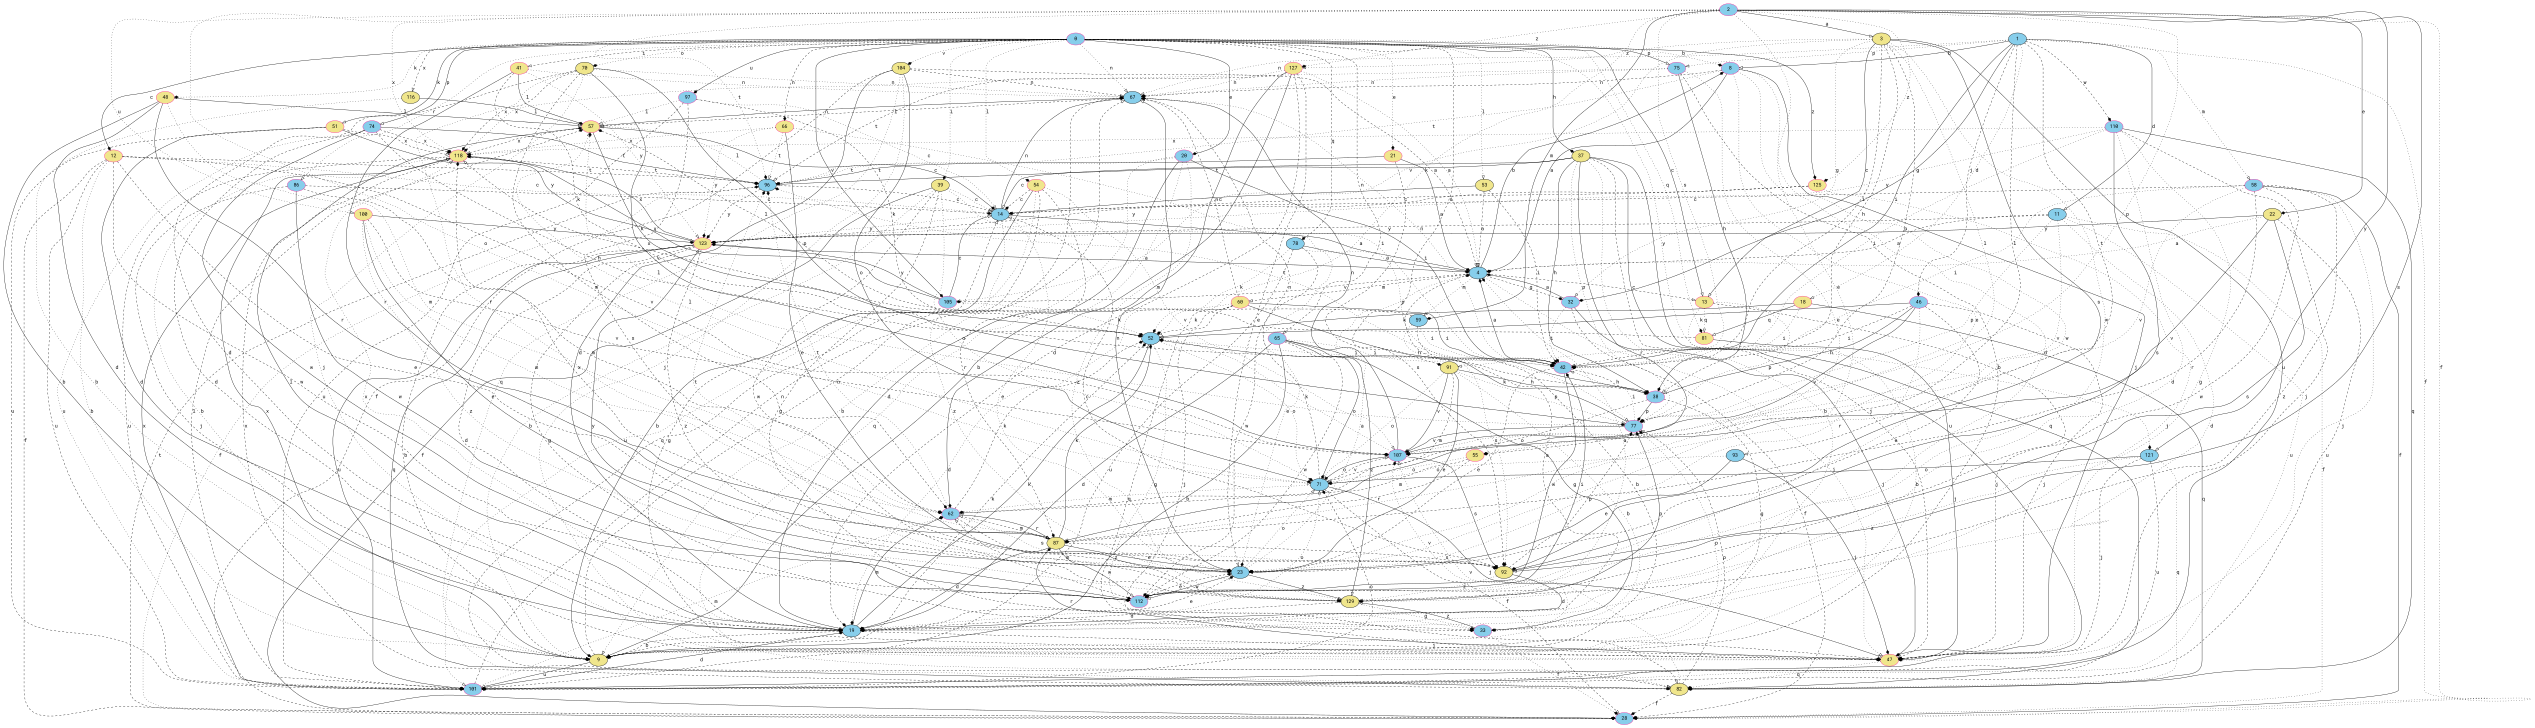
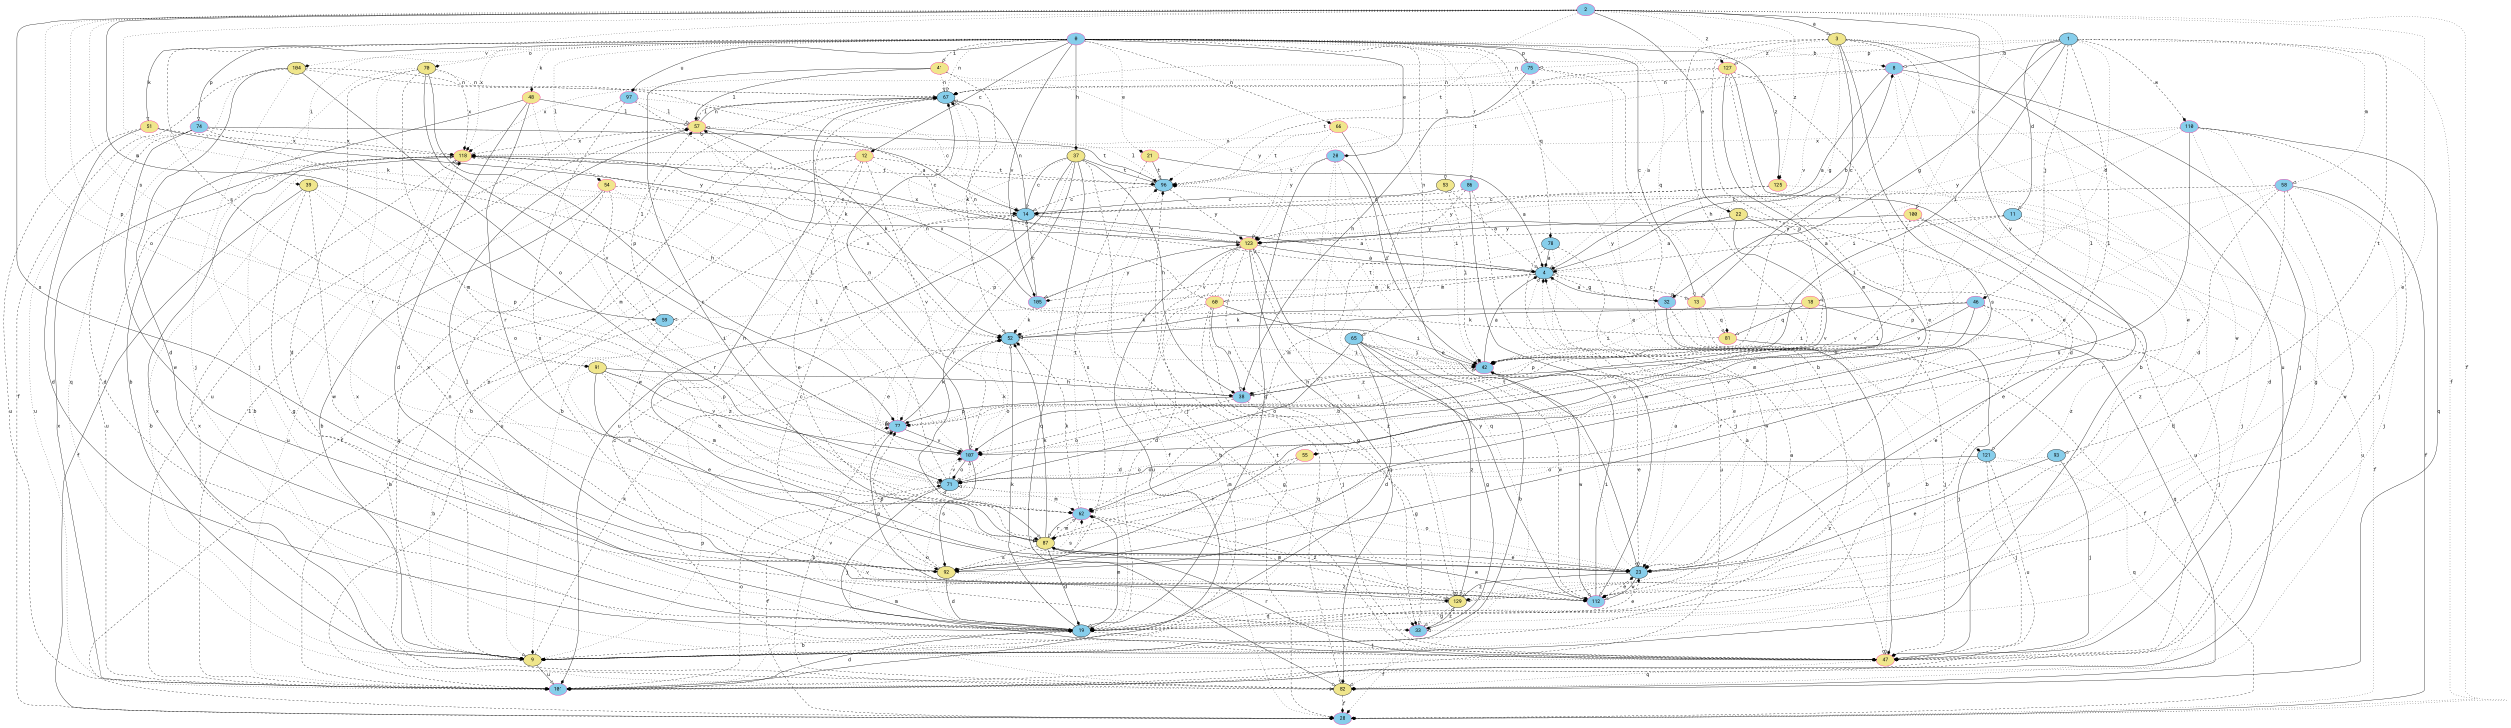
(411, 97) -> none
(1277, 338) -> (1354, 338)
(669, 441) -> (615, 441)
